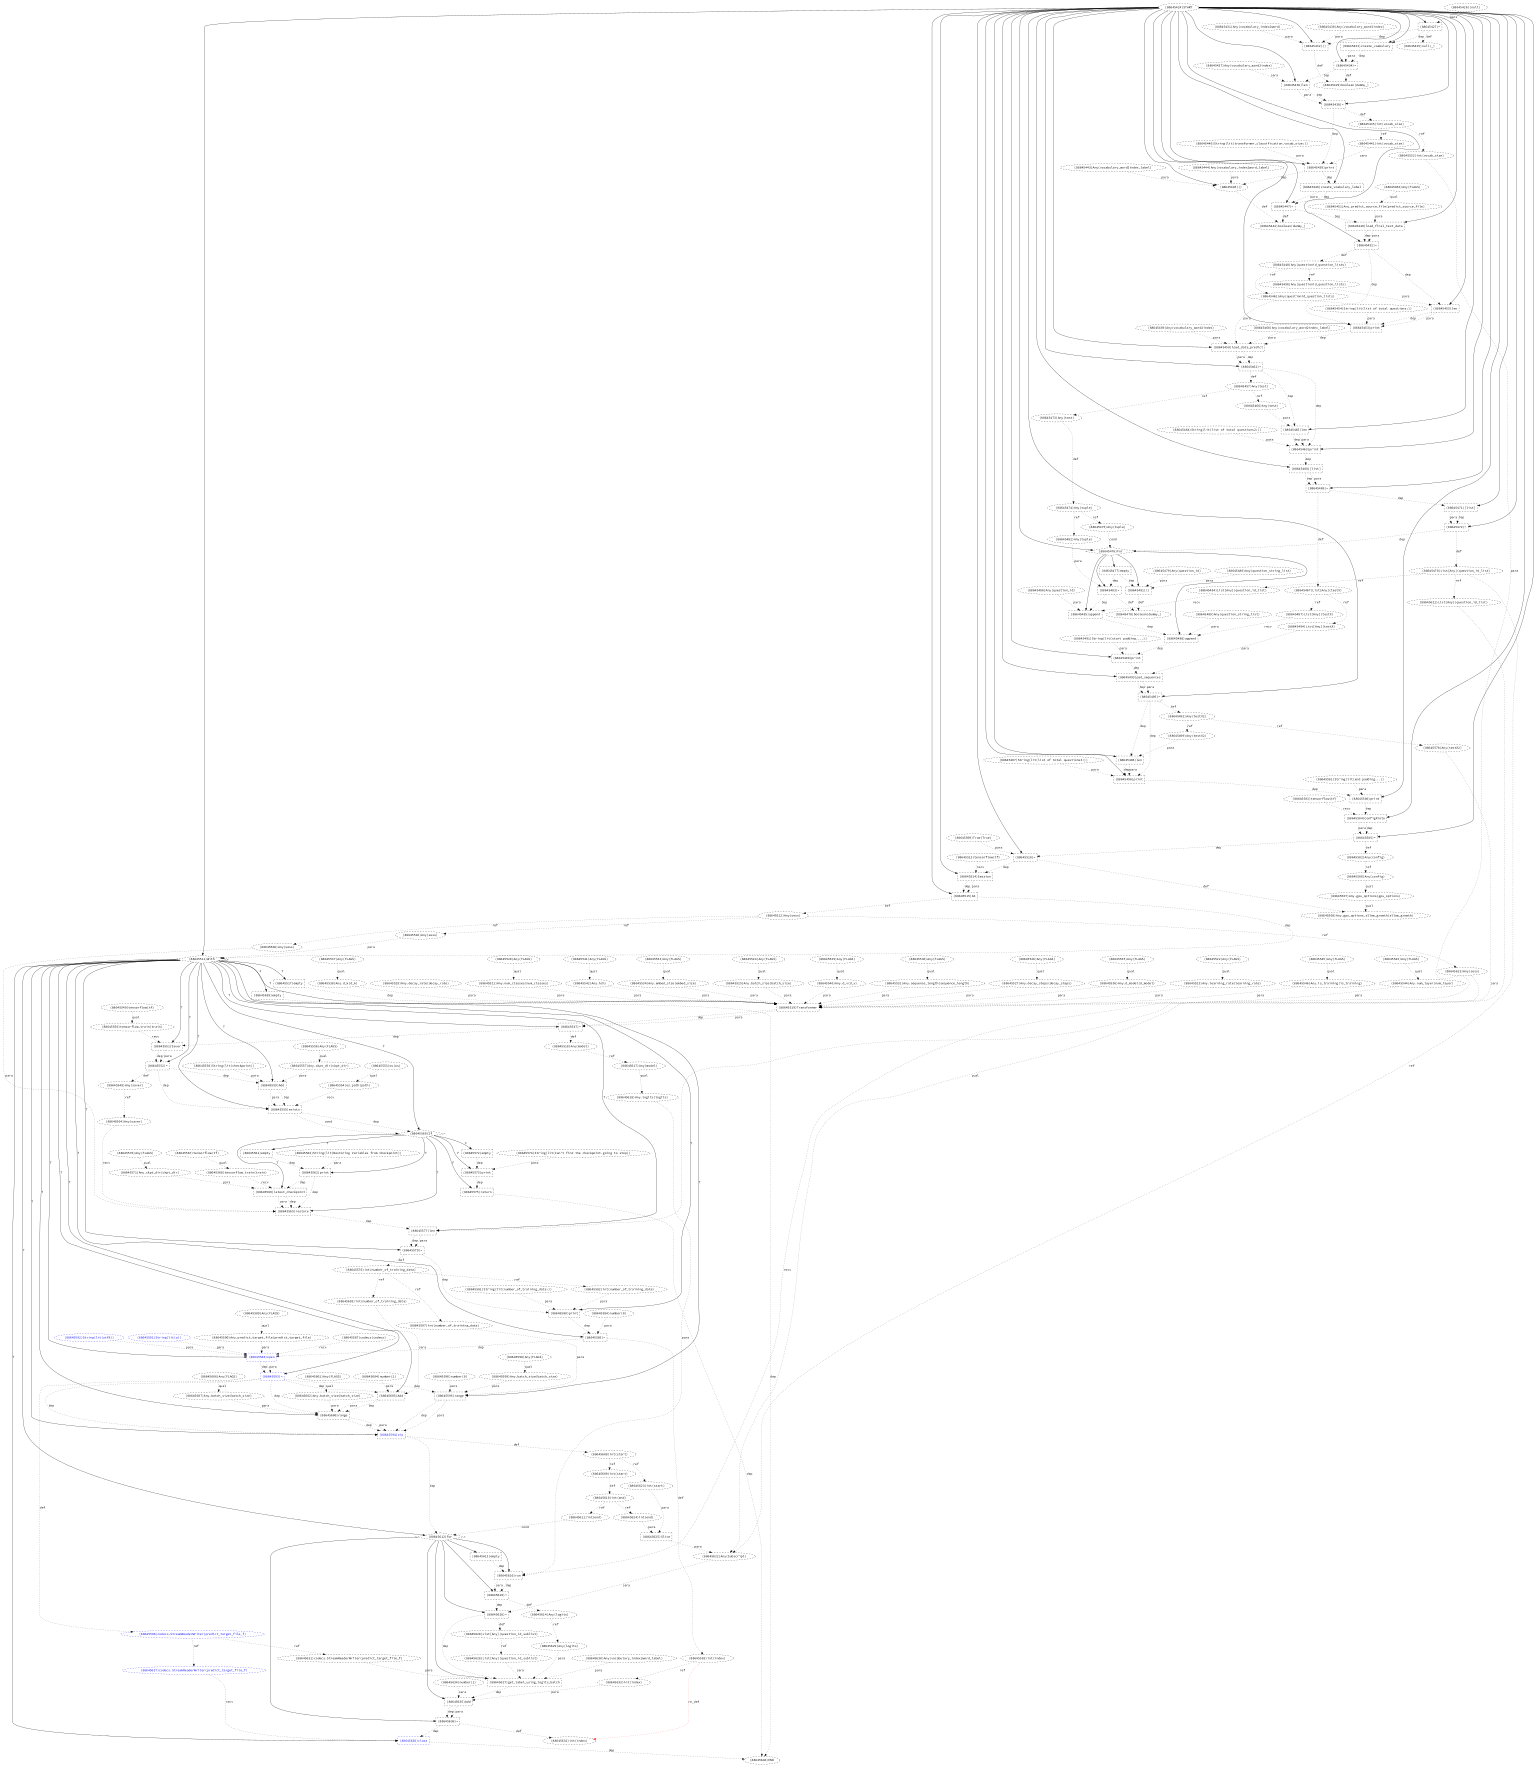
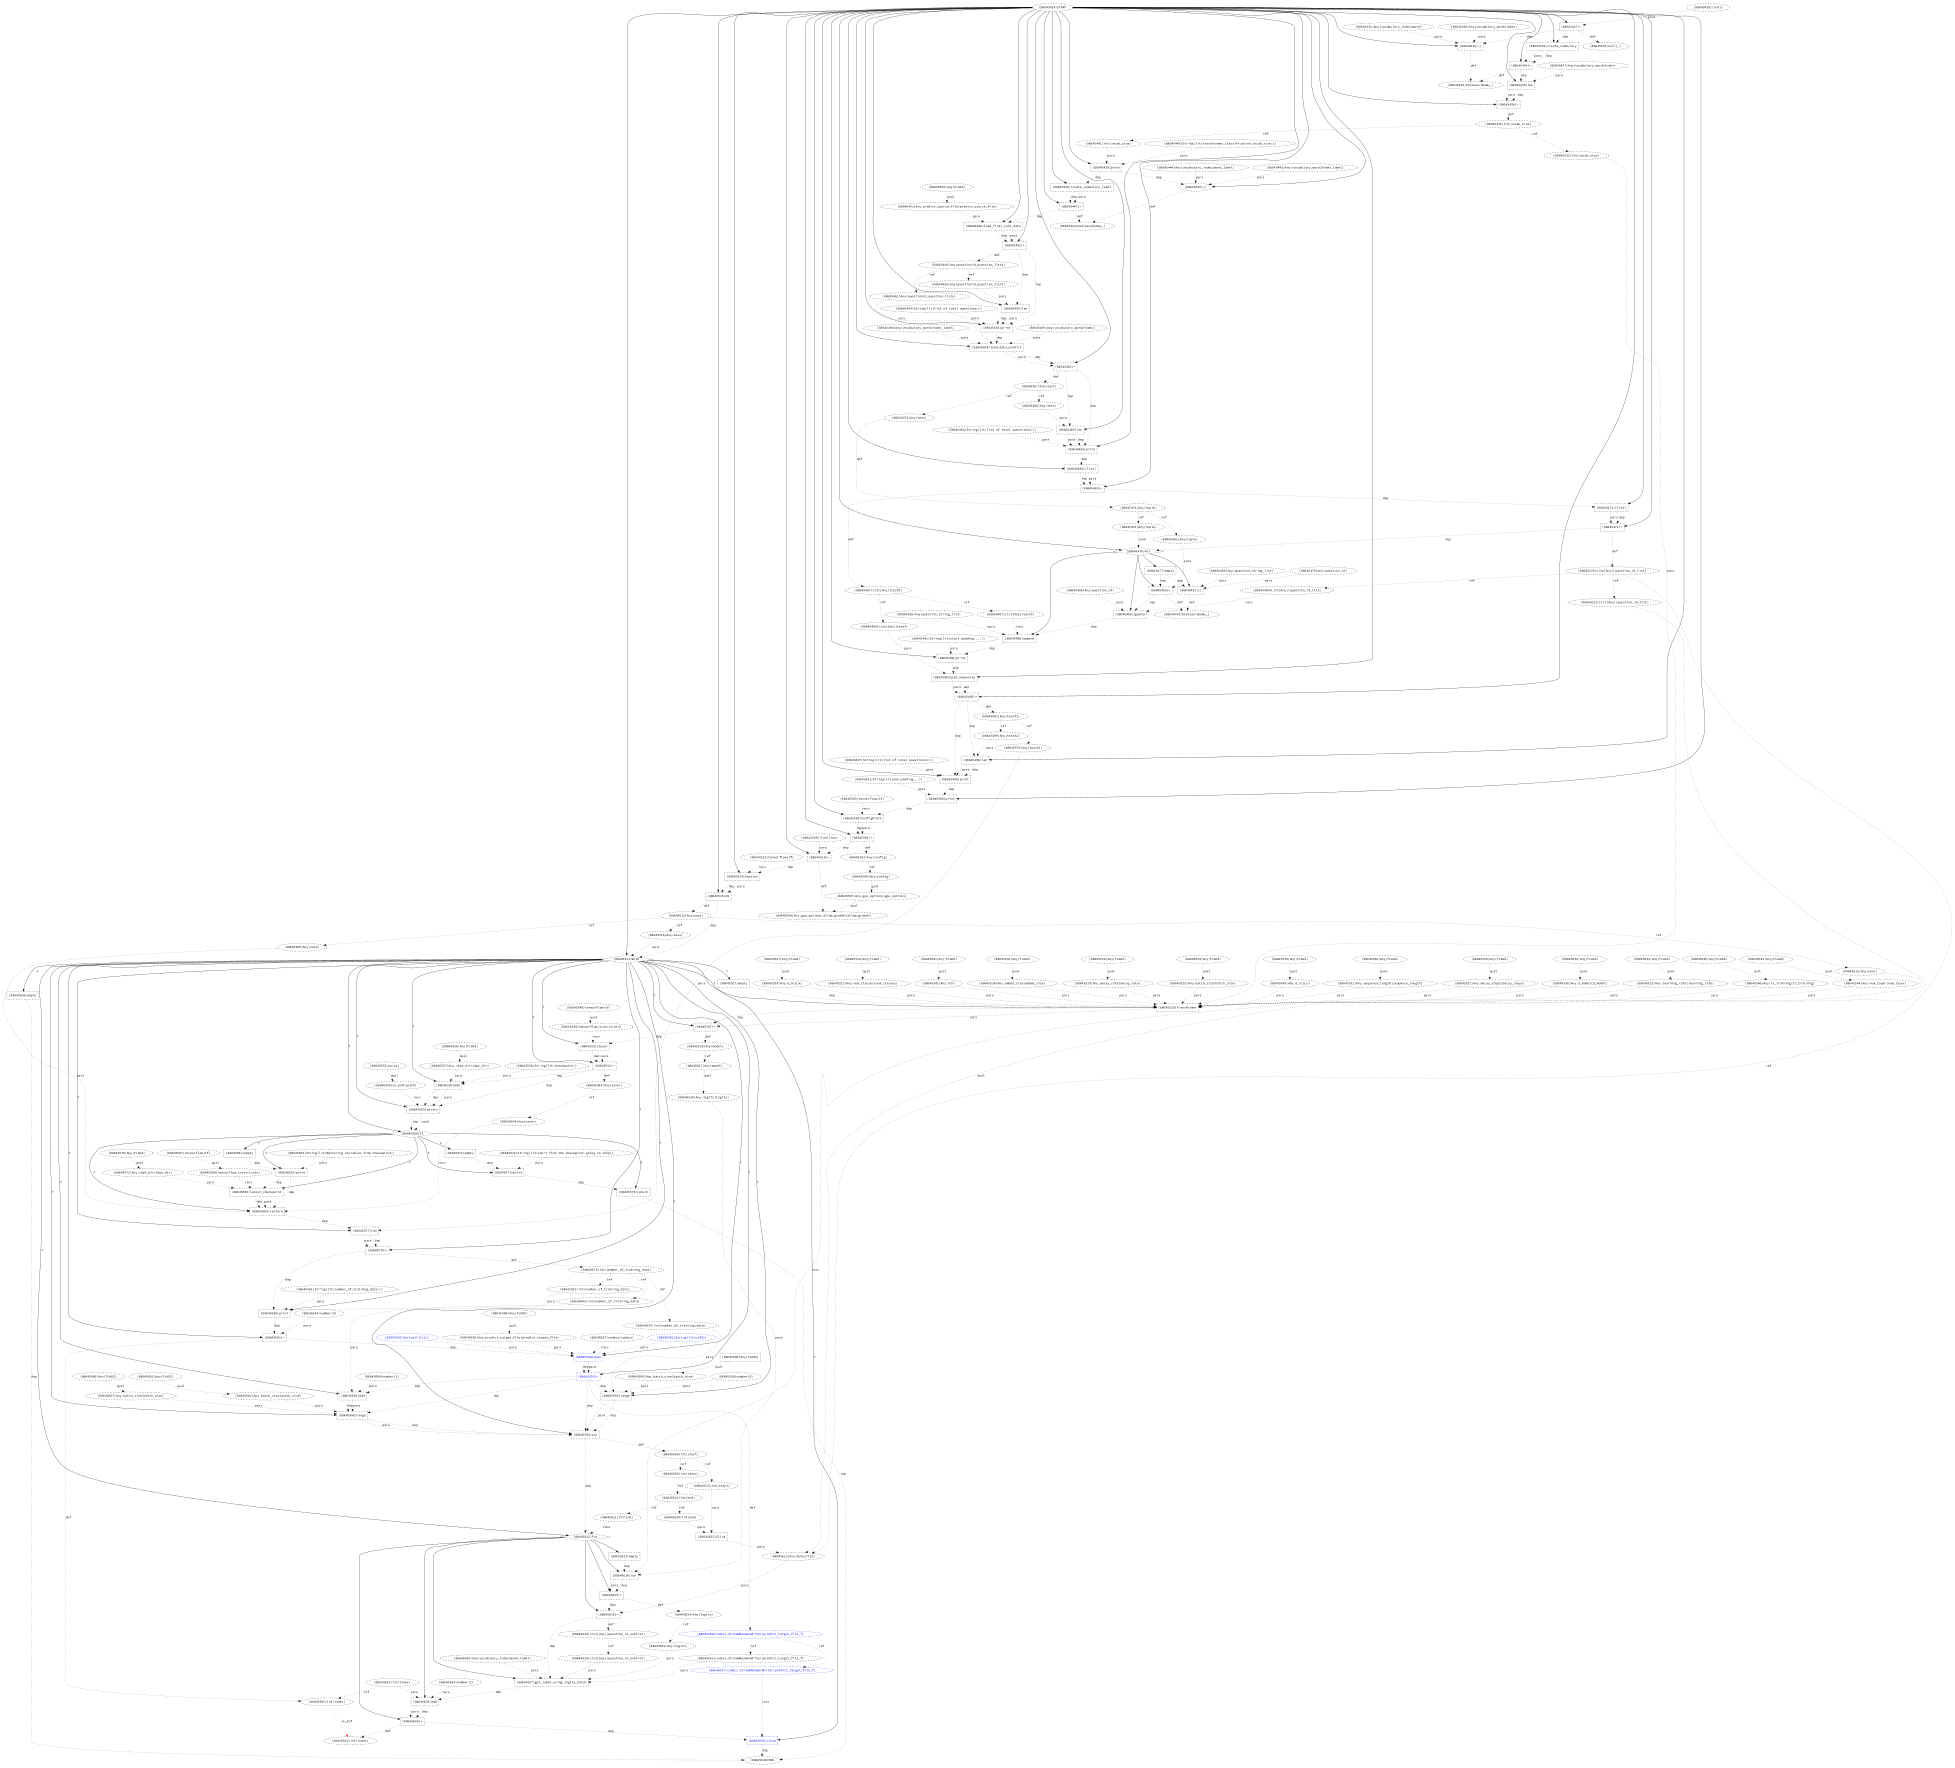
(1332, 136) -> none
none -> (1108, 959)
(525, 1357) -> (740, 1357)
(391, 1435) -> (585, 1435)
(667, 1670) -> (362, 1692)
